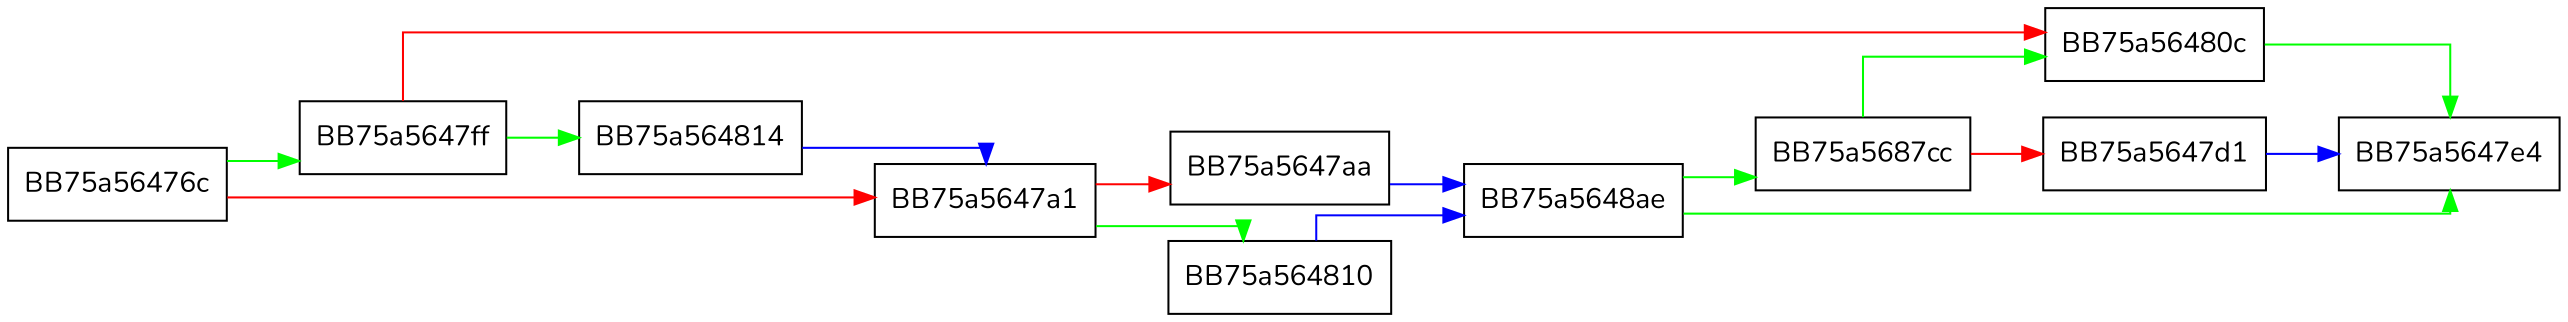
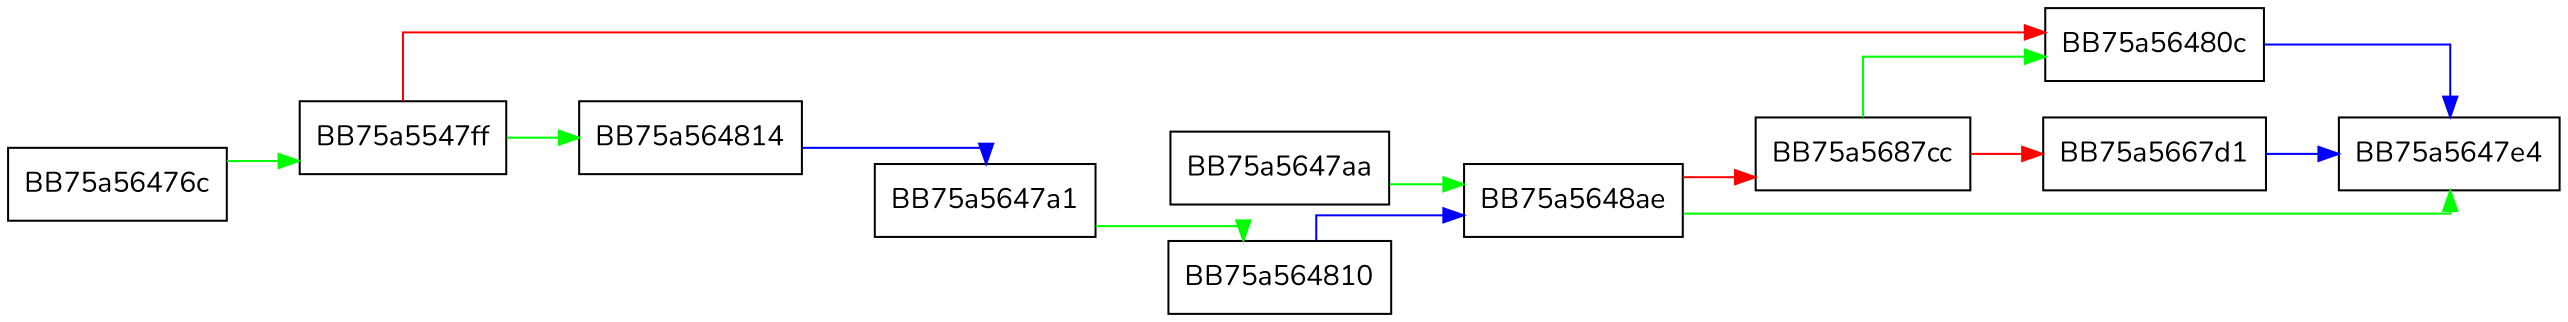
(2384, 45) -> (2384, 45)
(403, 138) -> (403, 138)
(2155, 154) -> (2155, 154)
(1709, 177) -> (1709, 177)
(1123, 184) -> none
(1417, 184) -> (1417, 184)
(541, 197) -> none
